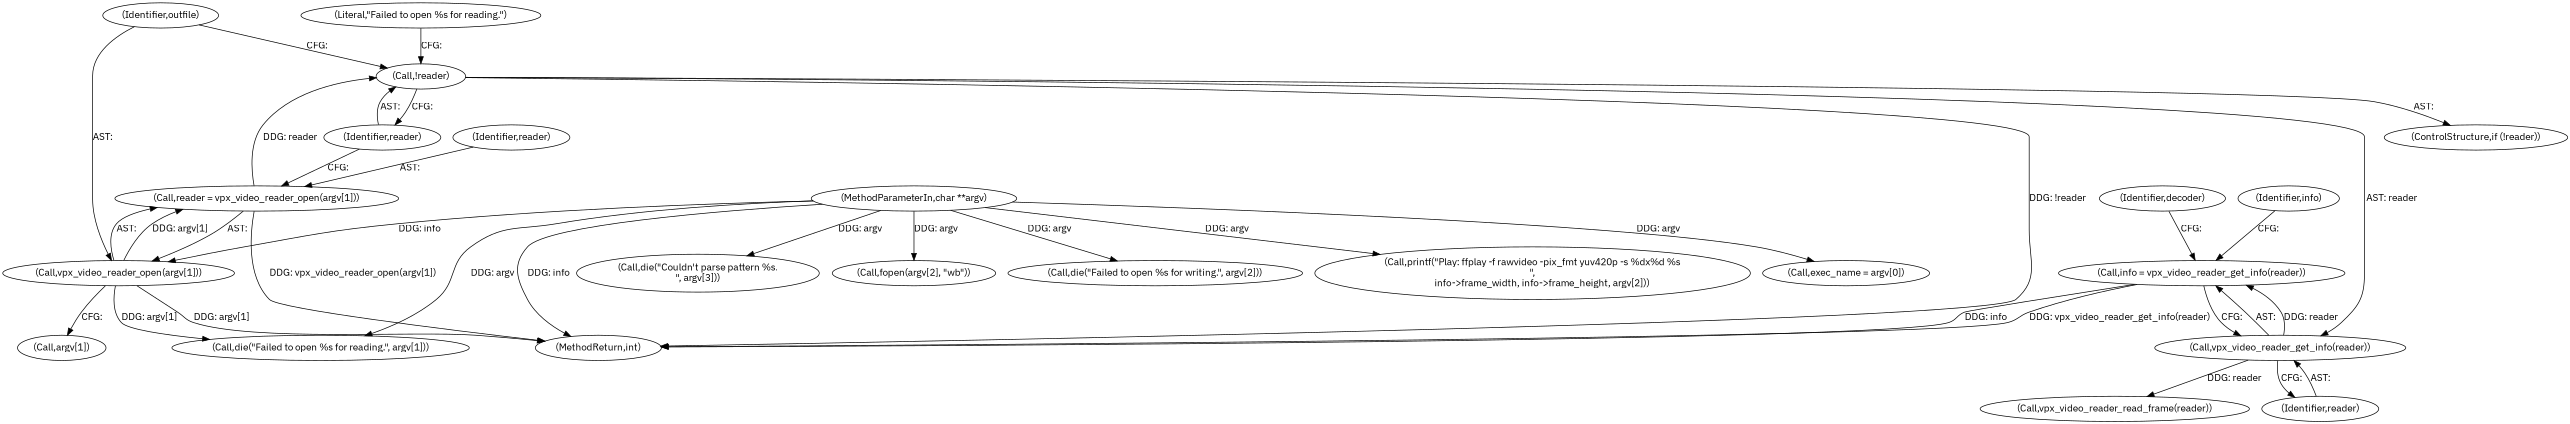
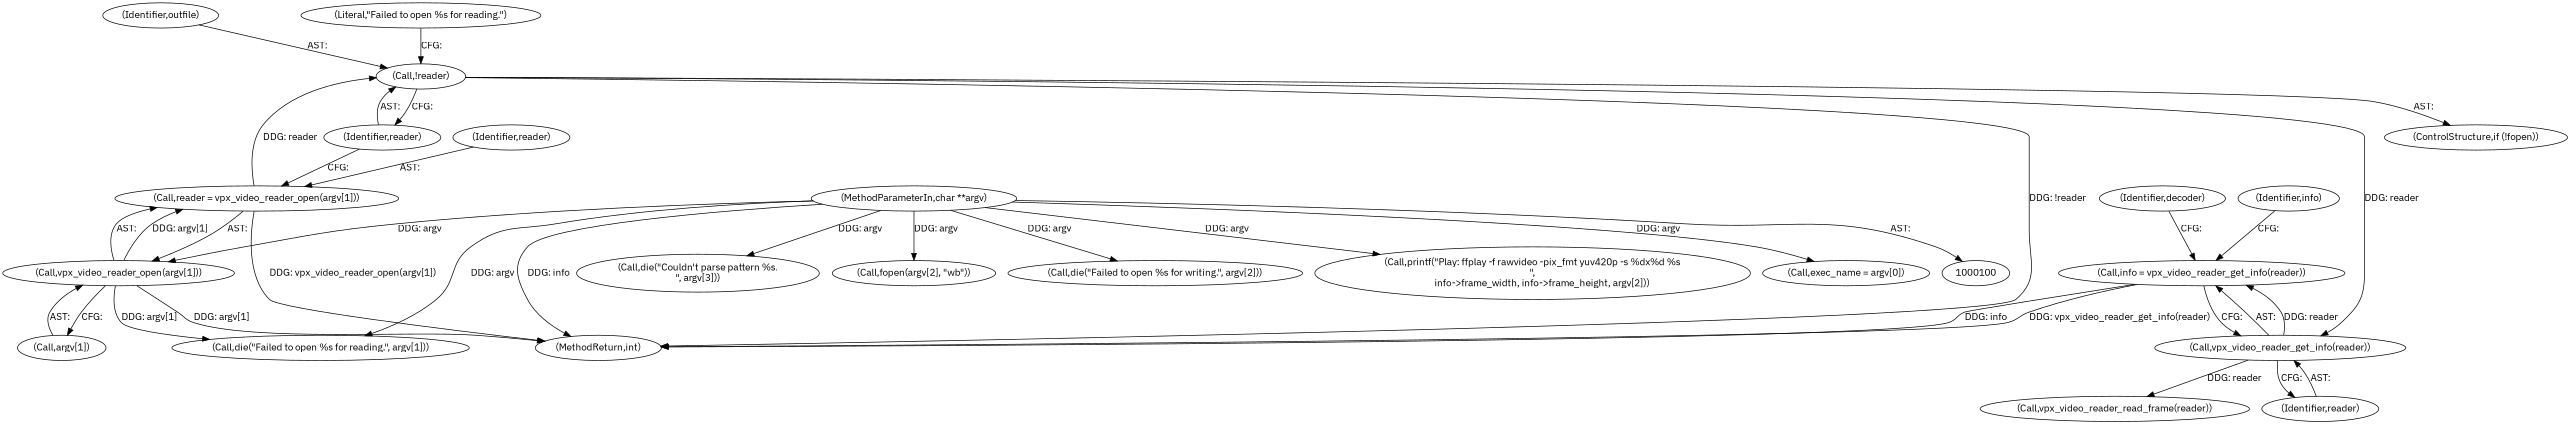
(318, 46) -> (318, 46)
(93, 132) -> (53, 307)
(2476, 137) -> (2476, 137)
(2392, 198) -> (2392, 198)
(420, 229) -> (420, 229)
none -> (1976, 273)
